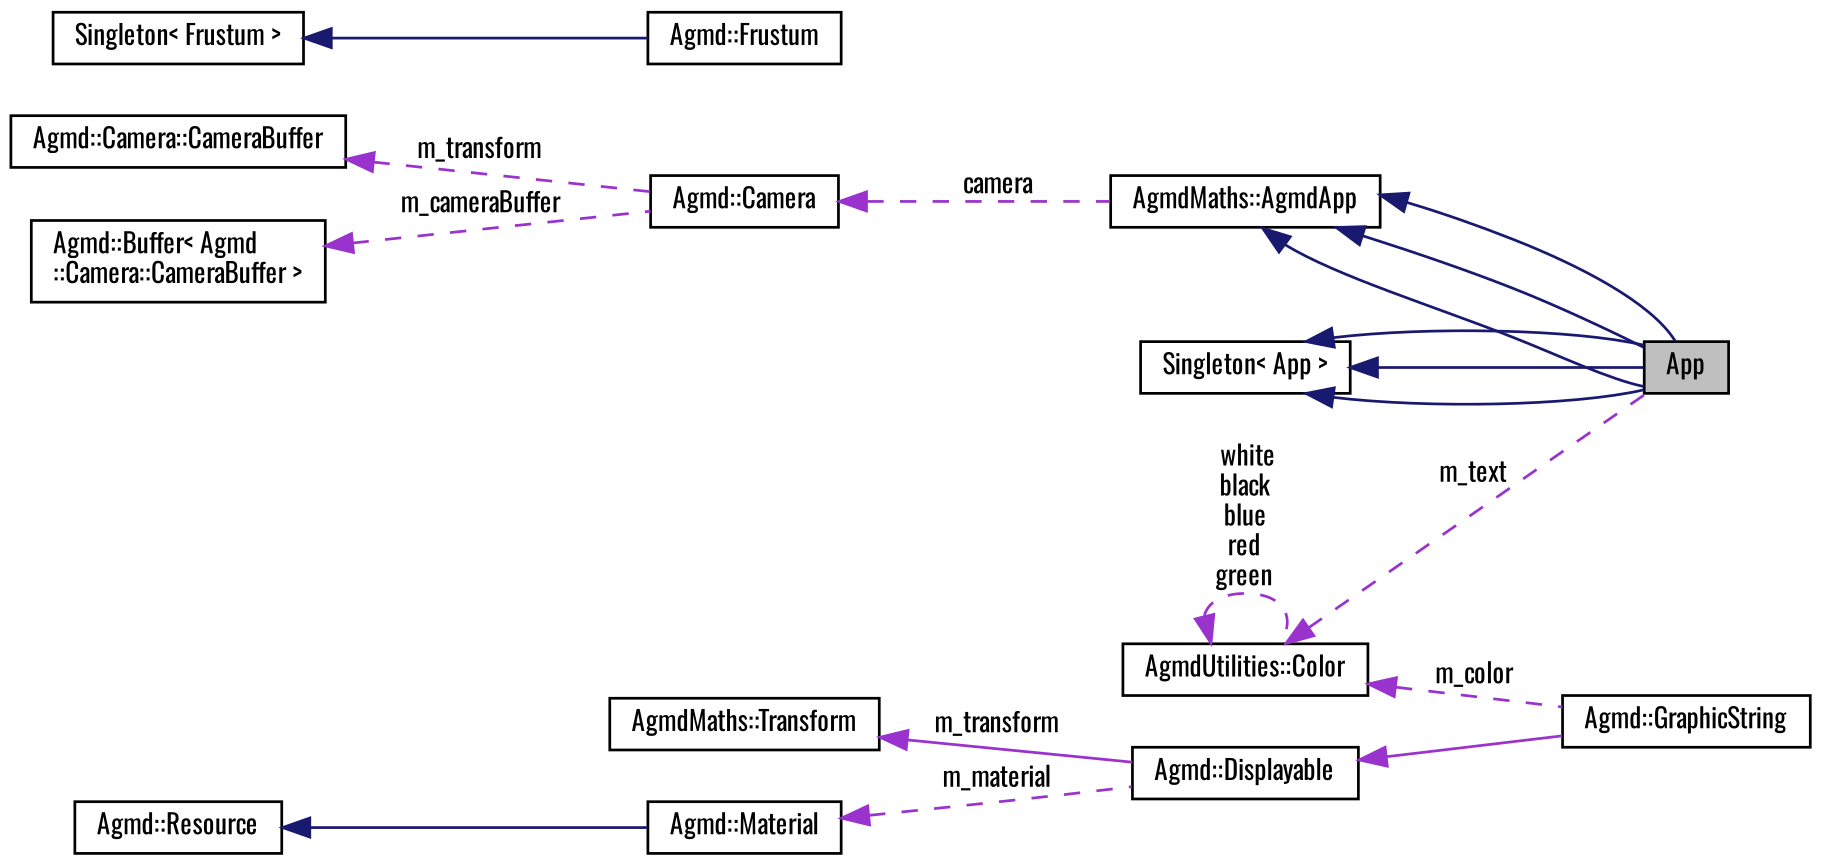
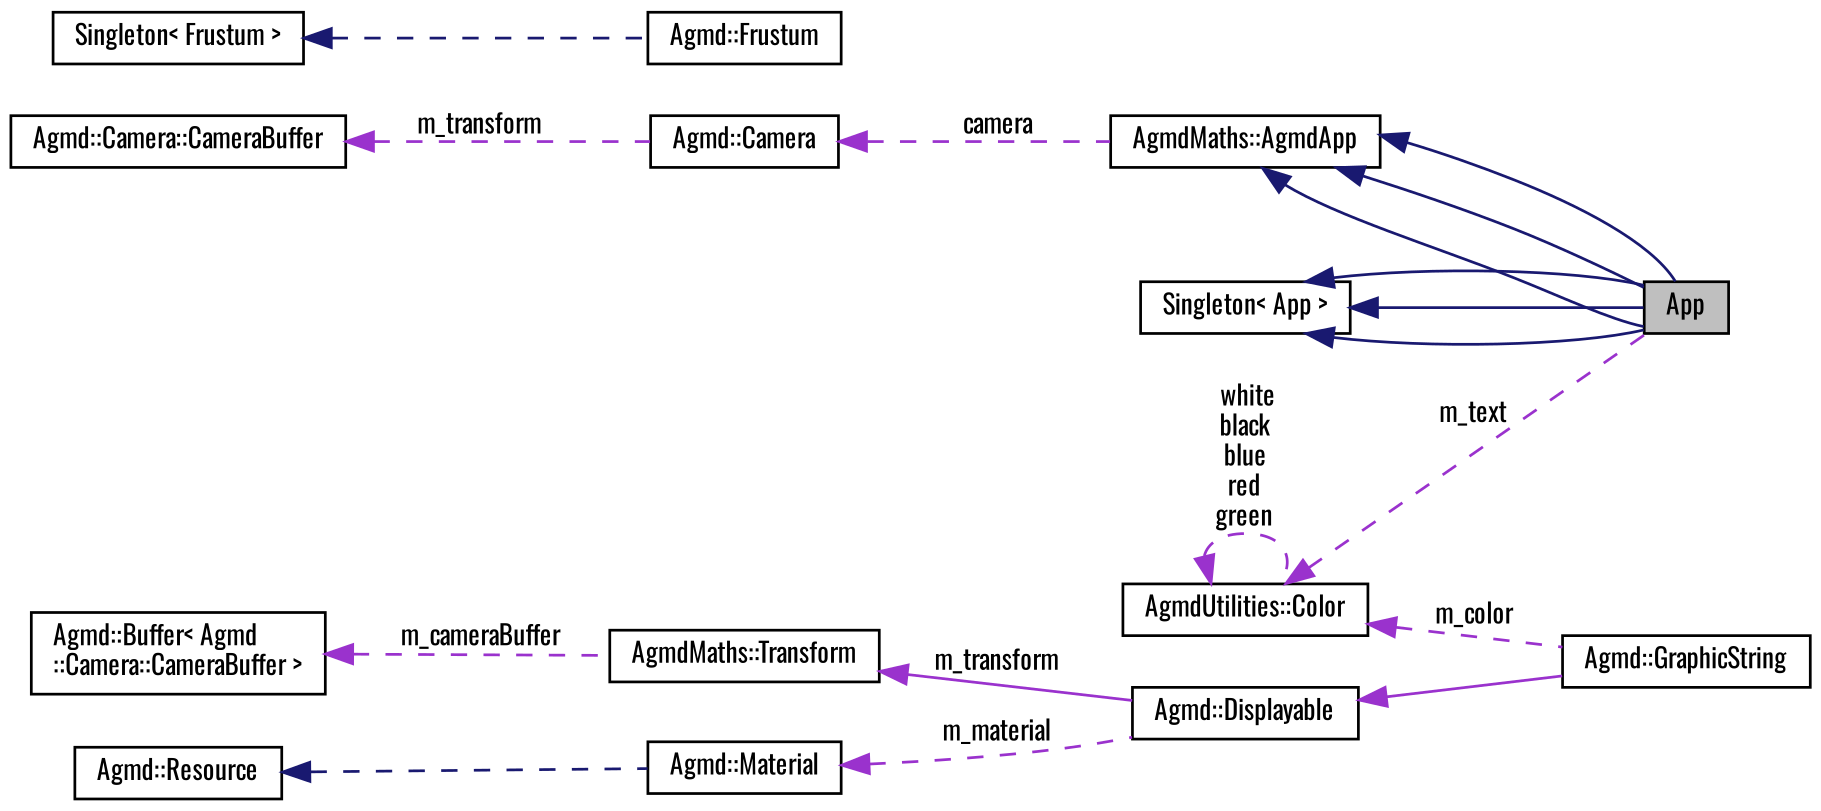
(490, 38) -> (490, 38)
(502, 227) -> (481, 655)
(479, 828) -> (479, 770)
